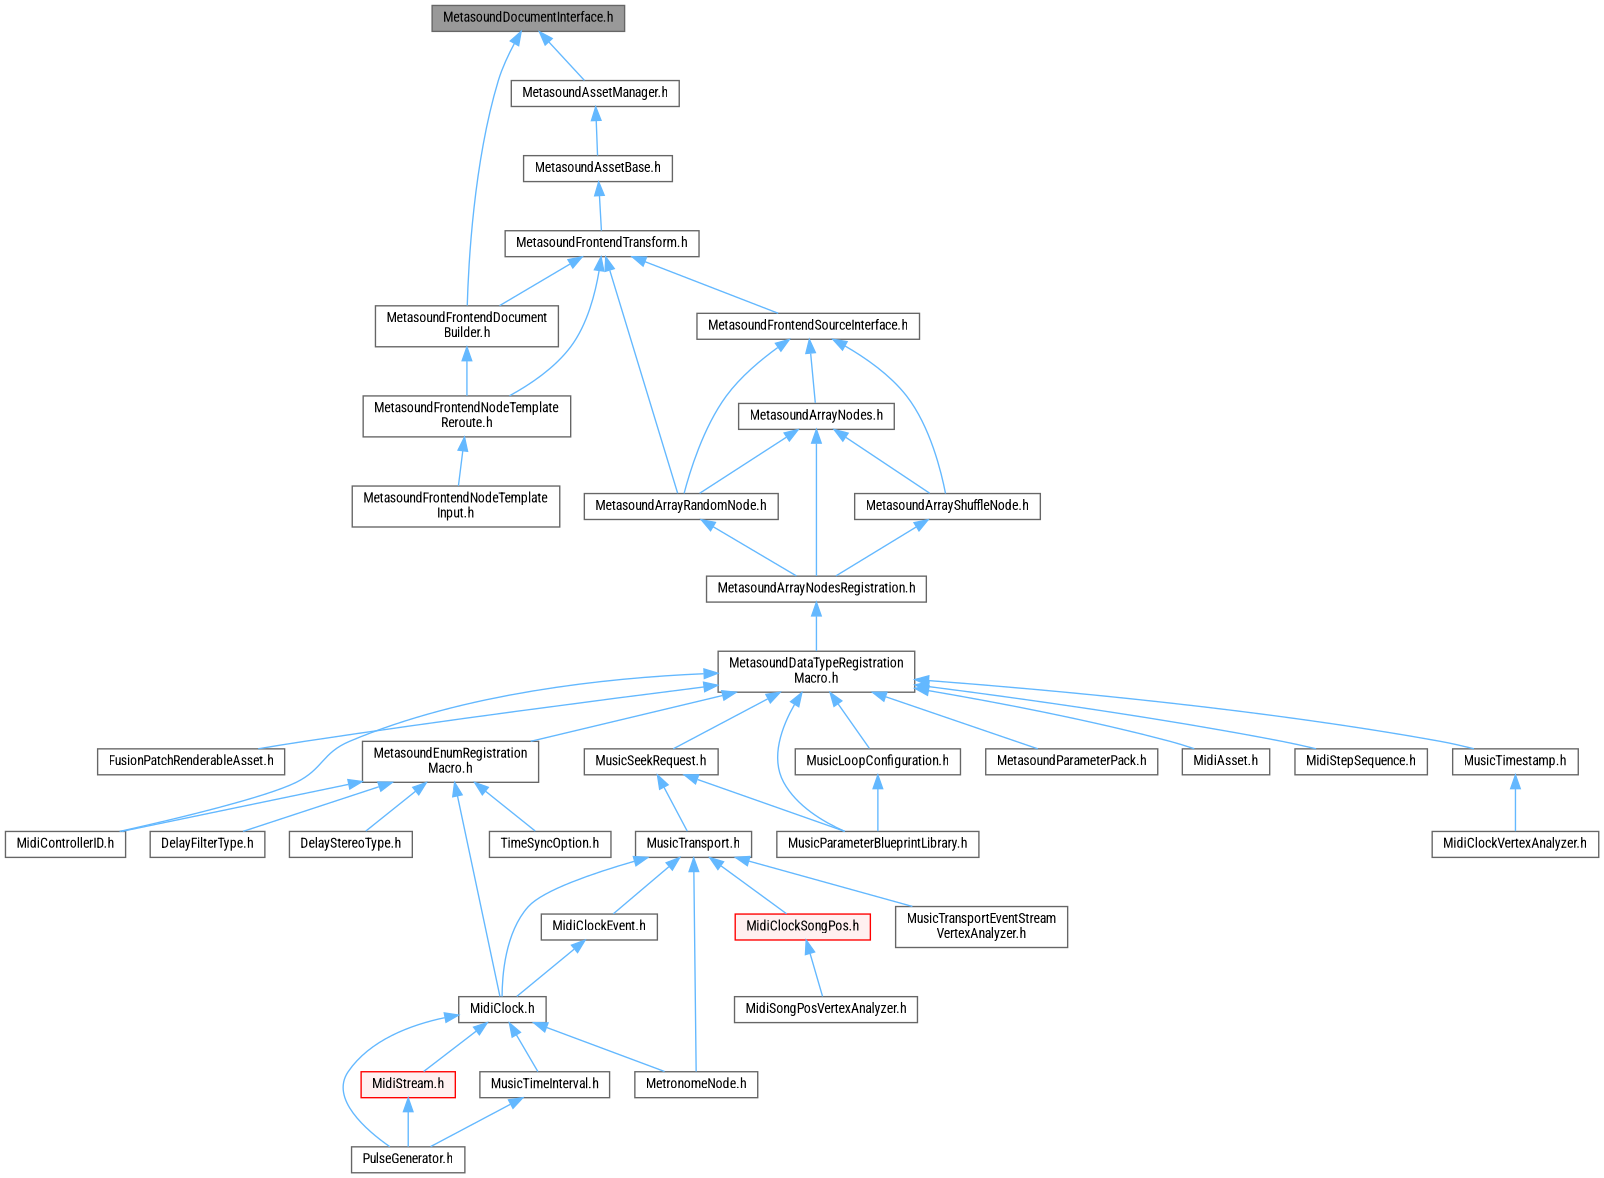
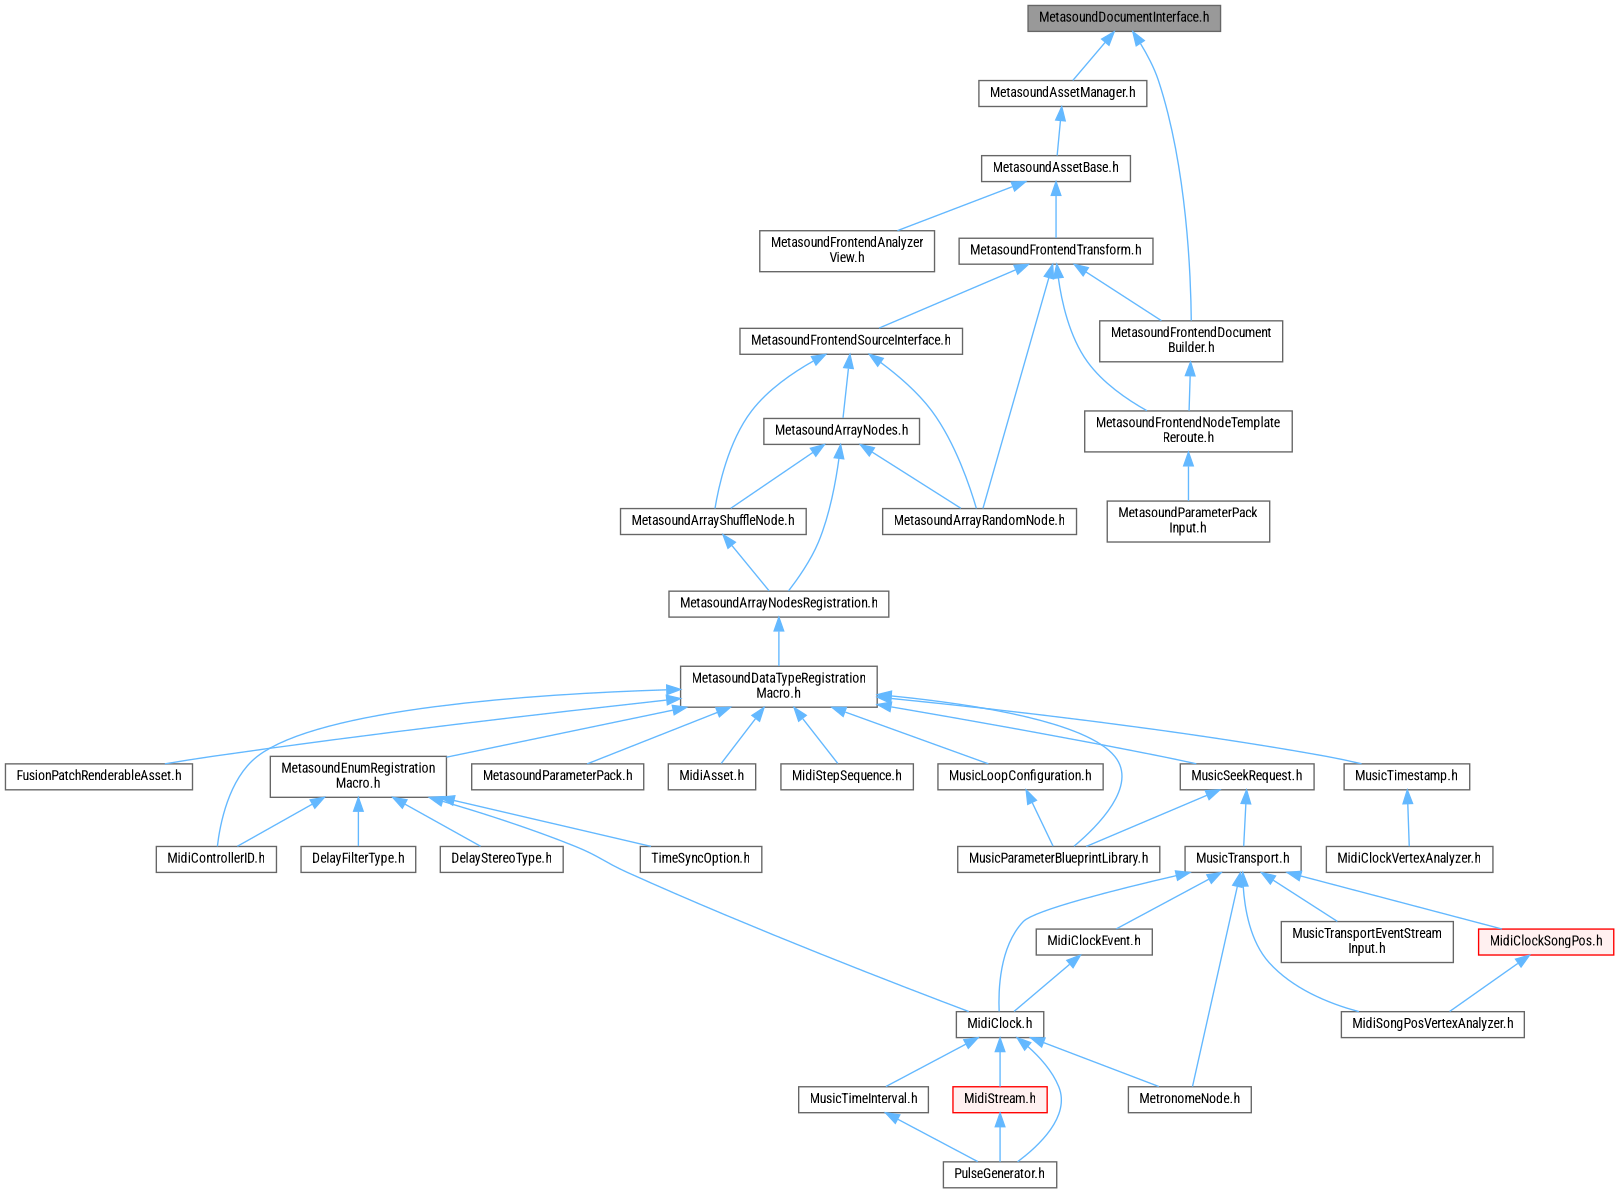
none -> (847, 251)
(456, 507) -> (1188, 522)
(755, 551) -> none
(982, 927) -> (1367, 942)
none -> (1277, 970)
